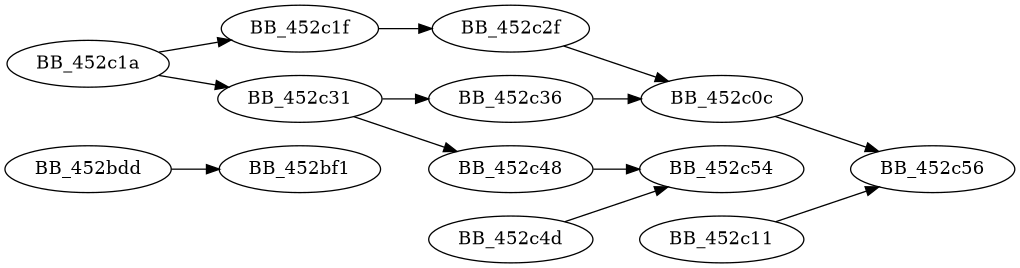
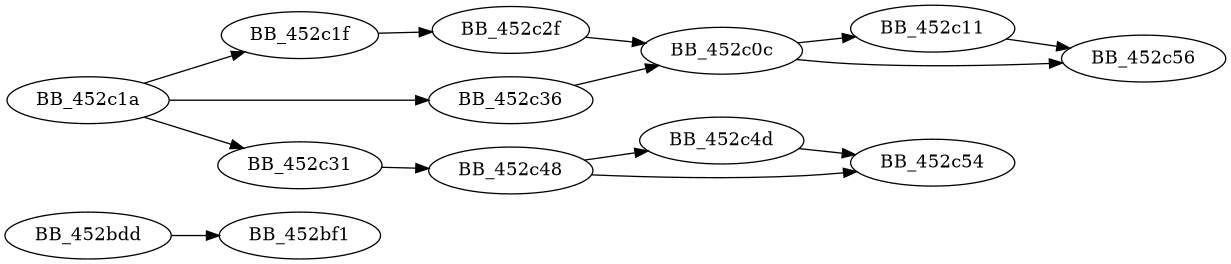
none -> (820, 40)
(399, 99) -> (293, 100)
none -> (610, 156)
